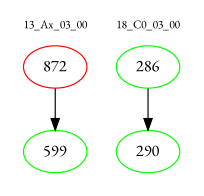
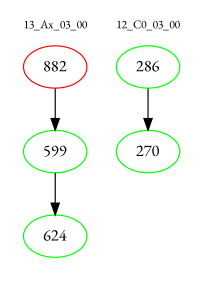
(149, 25) -> (149, 25)
(55, 67) -> (55, 67)
(148, 152) -> (148, 152)
none -> (55, 236)
